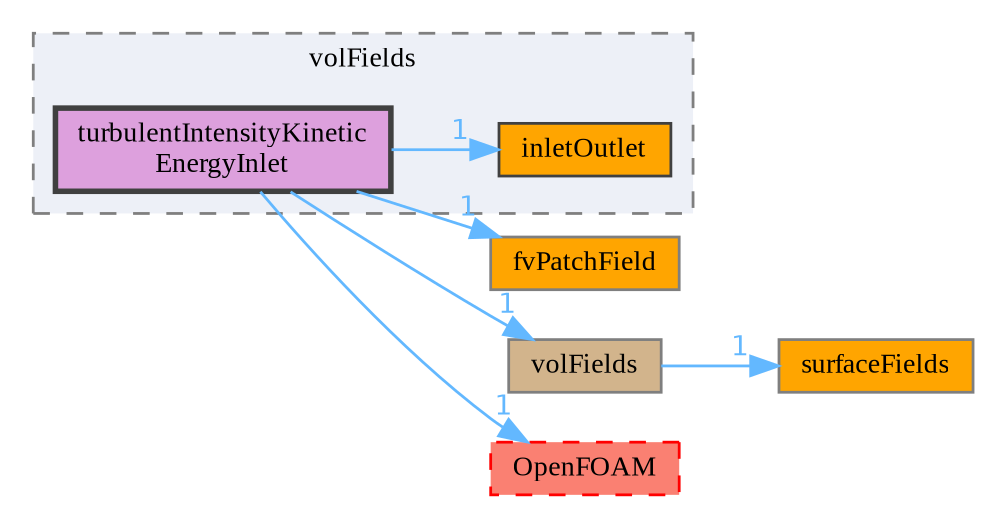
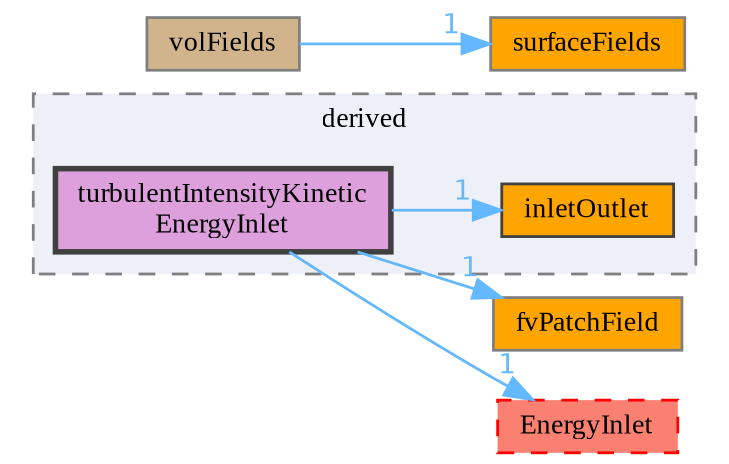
(363, 60) -> (365, 120)
(398, 260) -> none
(585, 469) -> (588, 426)
